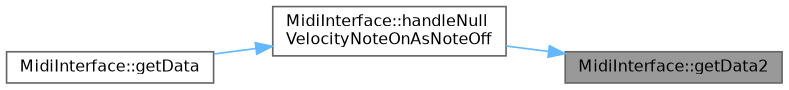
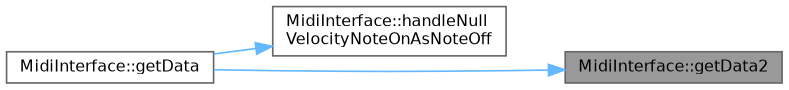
(527, 49) -> (381, 71)
